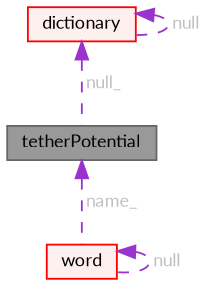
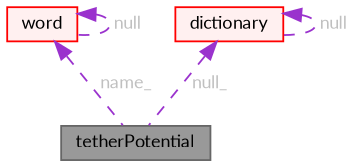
(82, 211) -> (95, 91)
